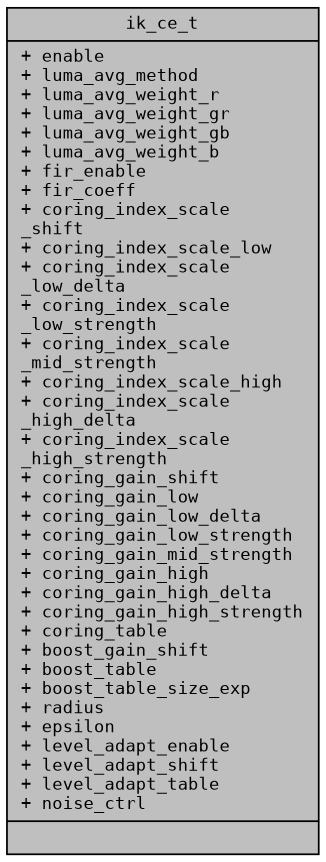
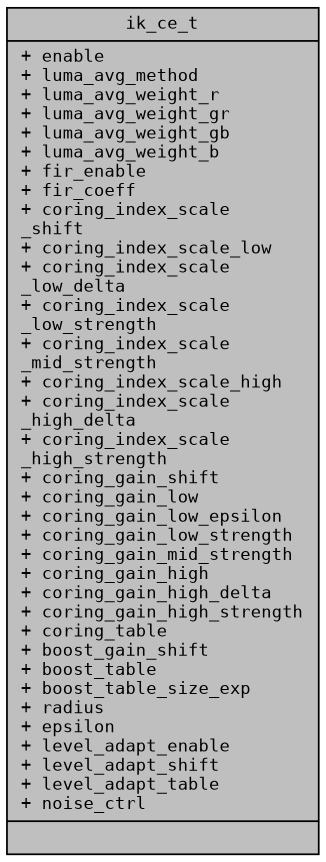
(142, 516) -> (152, 516)
